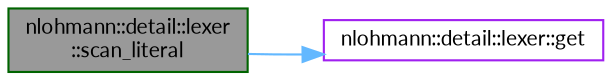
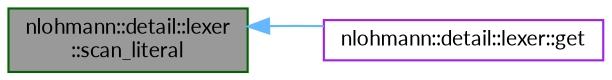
(275, 54) -> (297, 26)
